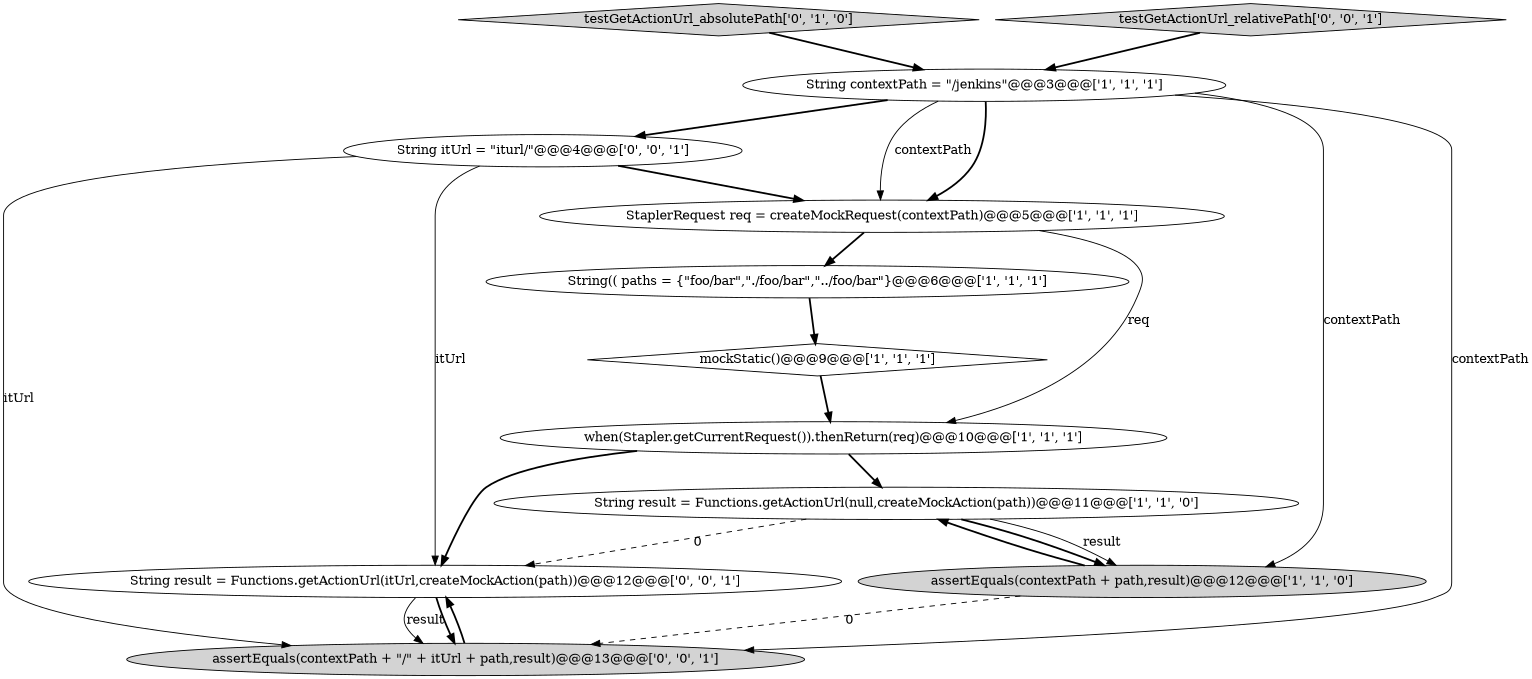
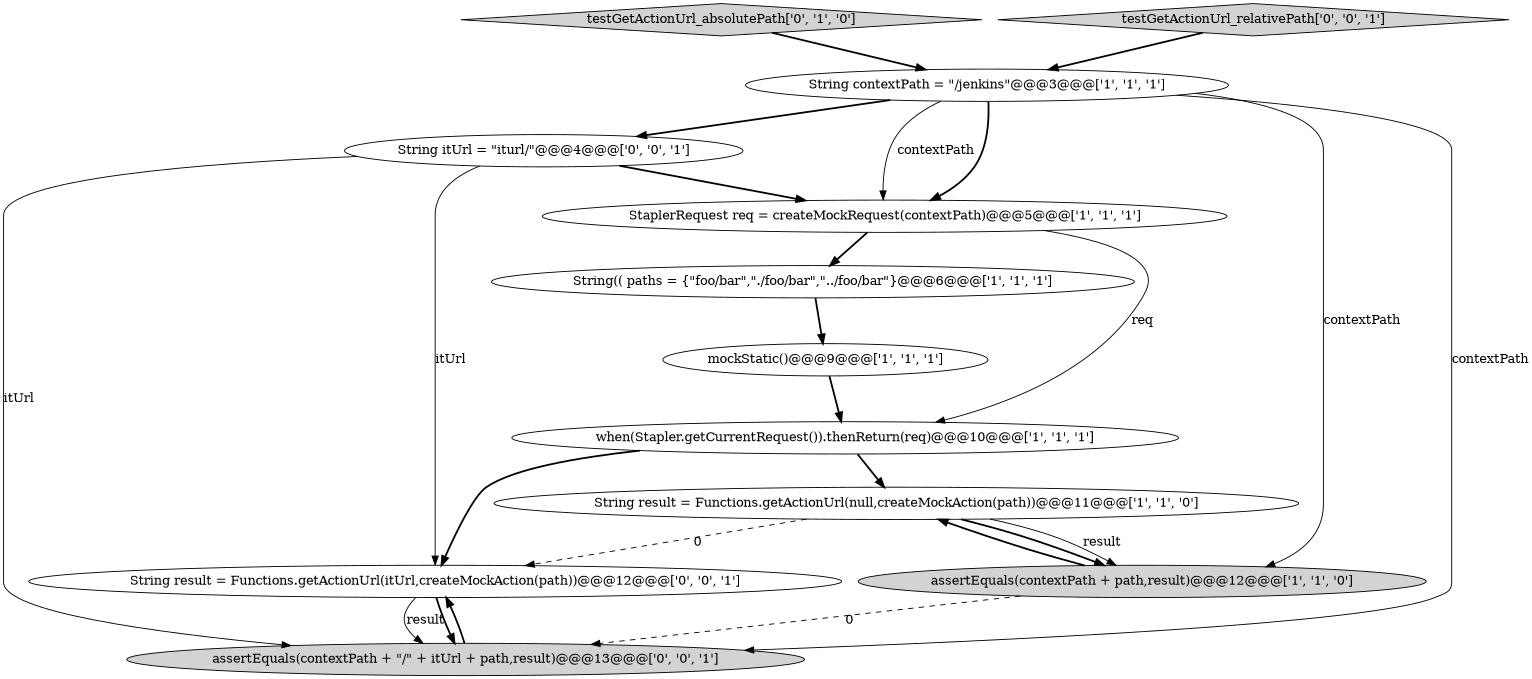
(817, 360) -> (825, 360)
